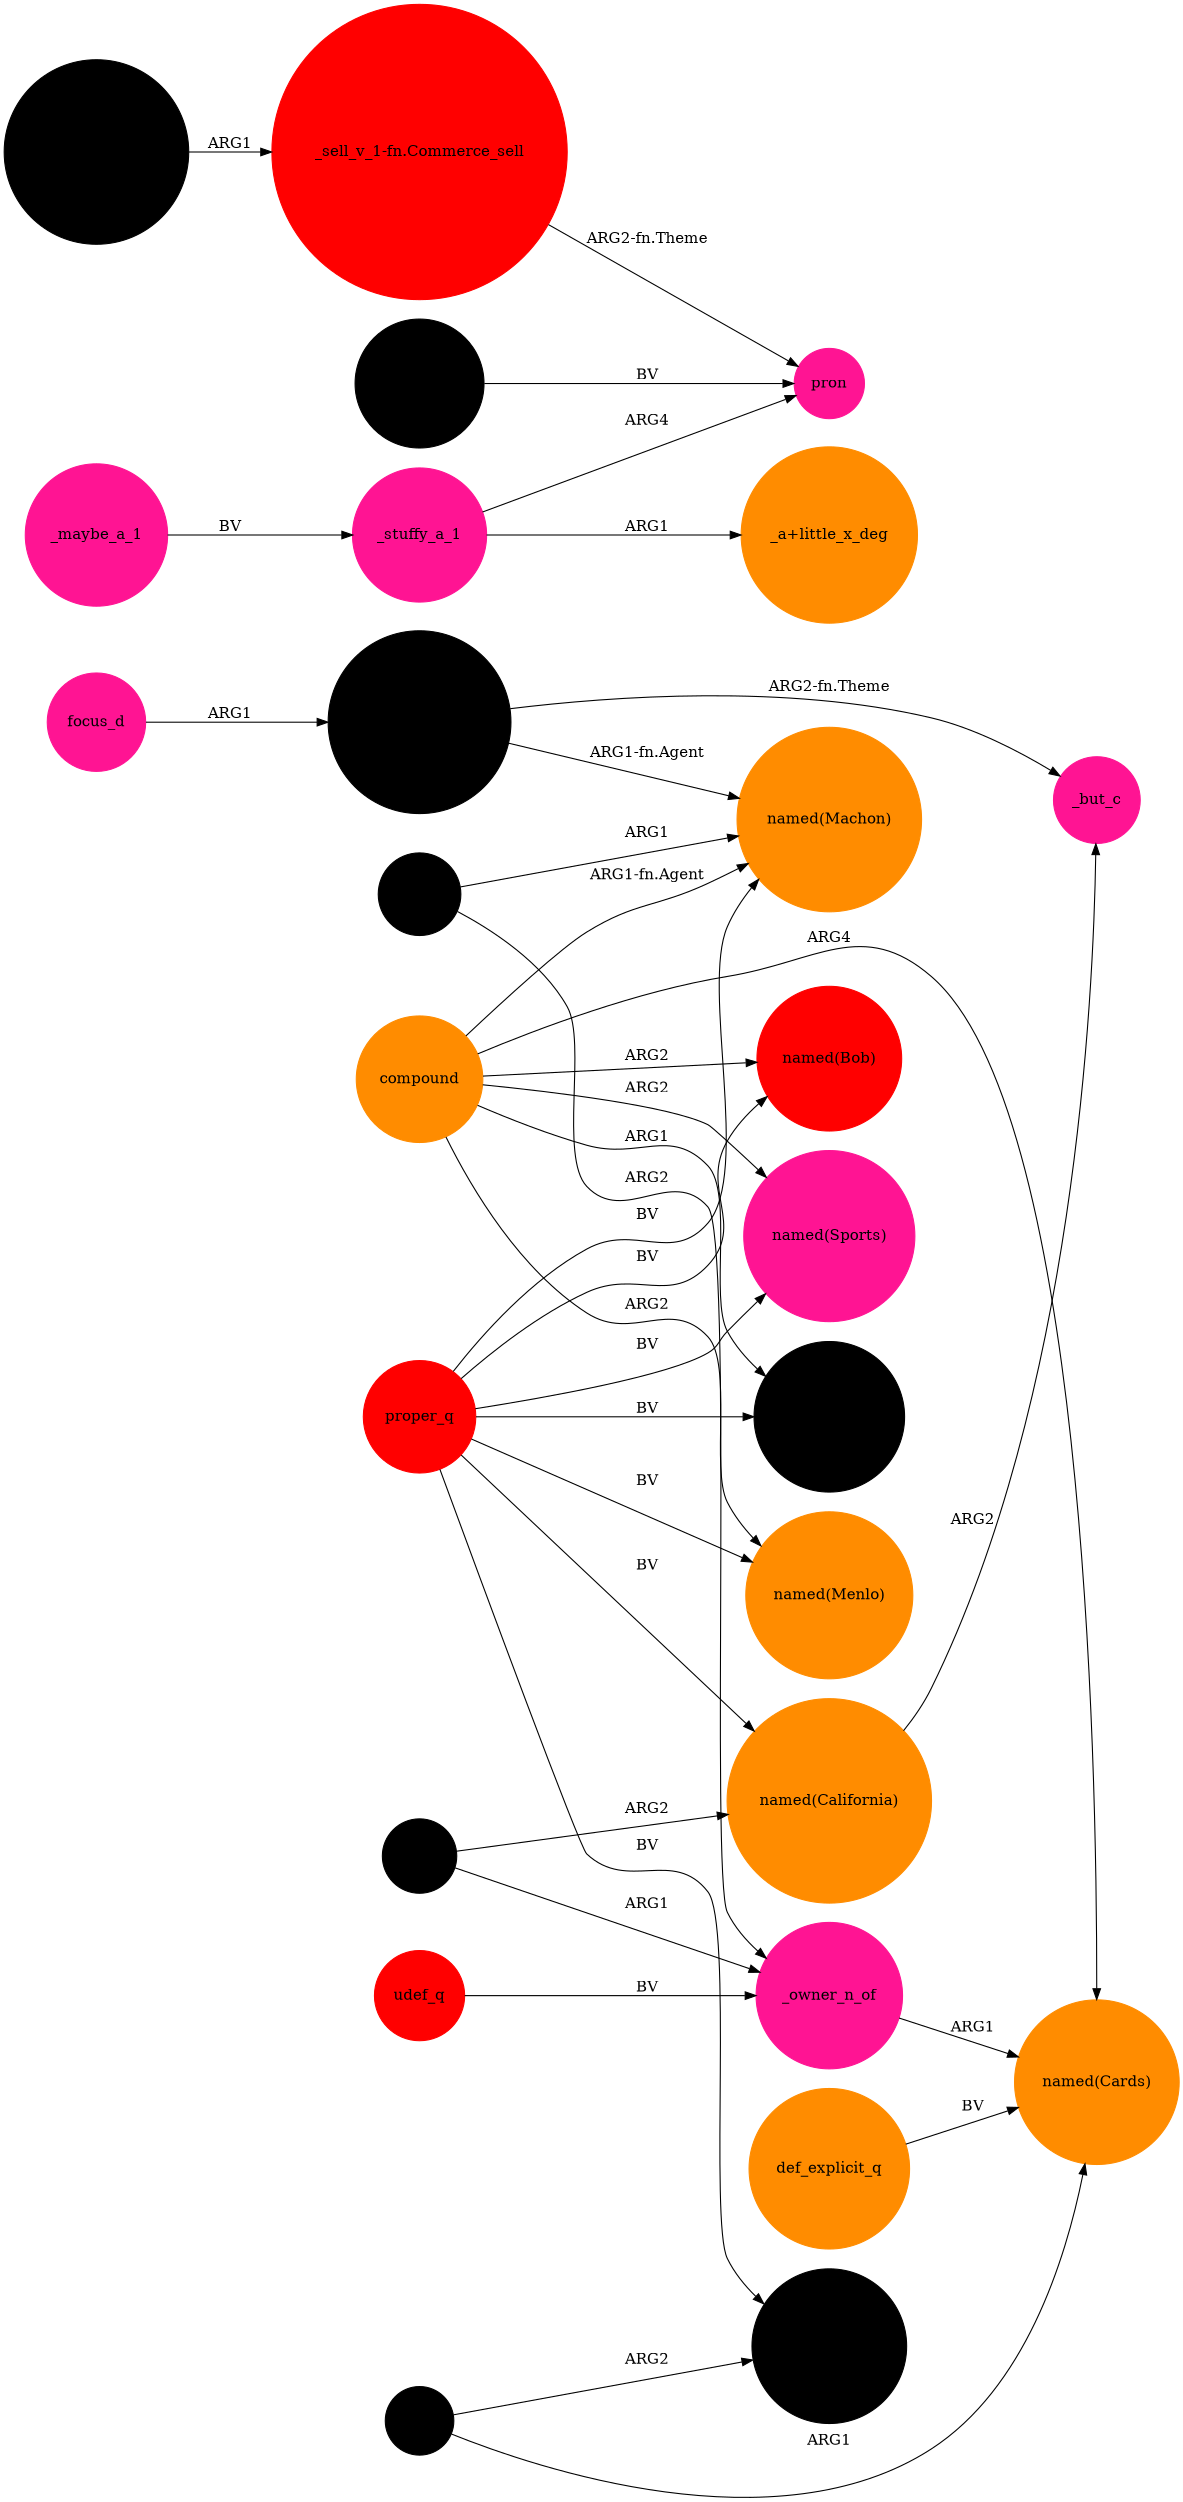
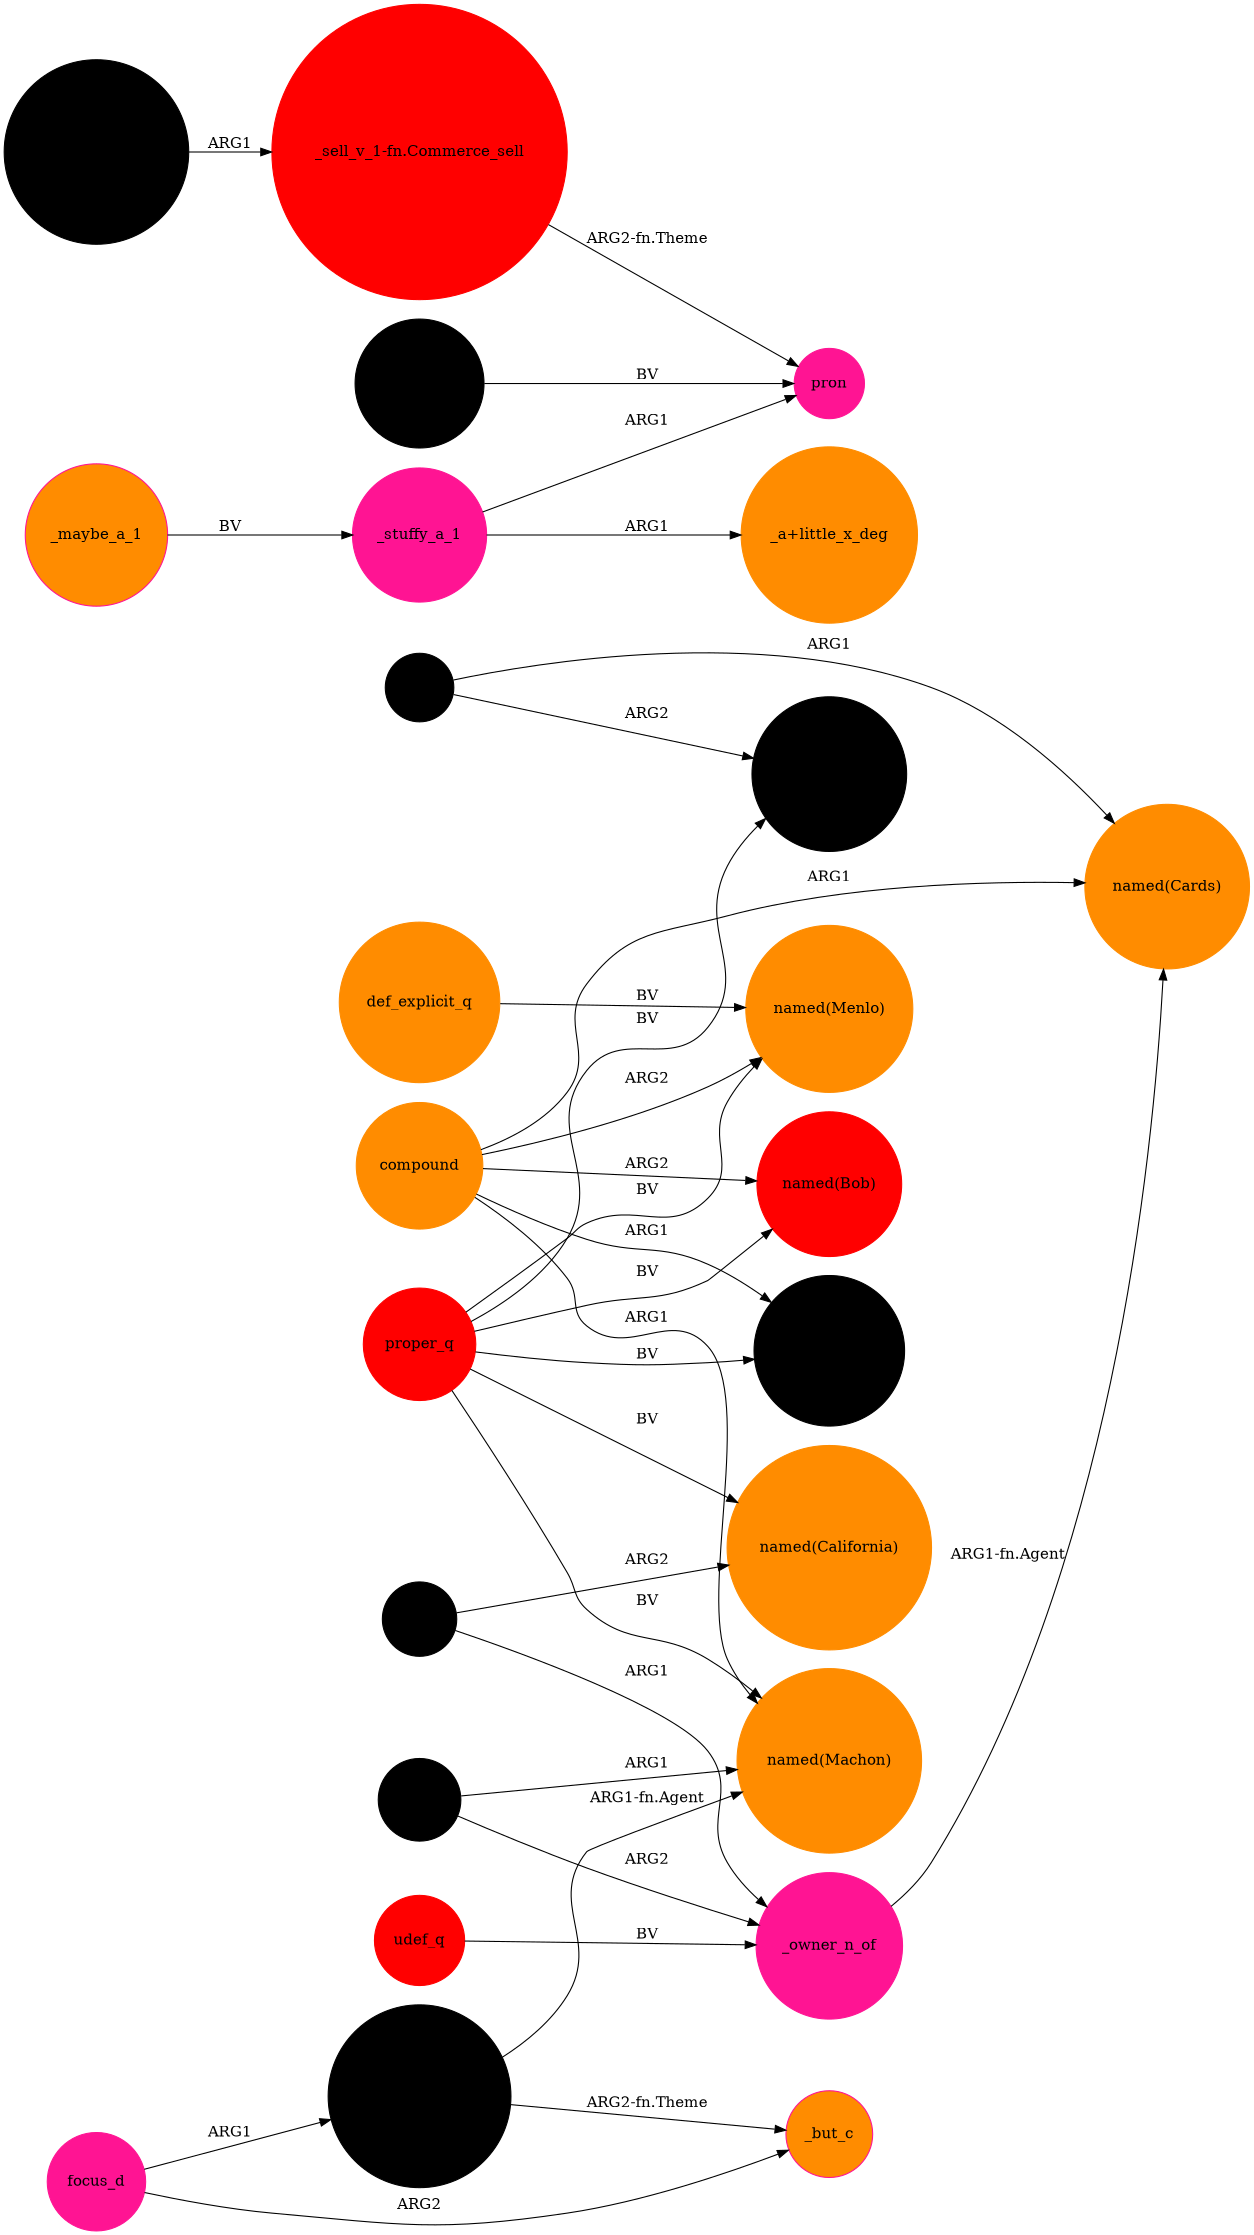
(647, 421) -> (647, 421)
(96, 535) -> (96, 535)
(1097, 800) -> (829, 2134)
(647, 875) -> (647, 1318)
(829, 938) -> (829, 877)
(829, 1236) -> none
(1047, 1328) -> (465, 2224)
(973, 2028) -> (1008, 1555)
(957, 2128) -> (617, 1006)
